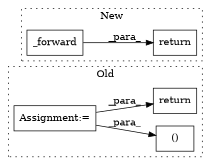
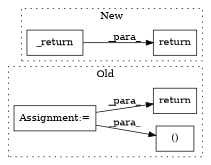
(55, 43) -> (55, 43)
